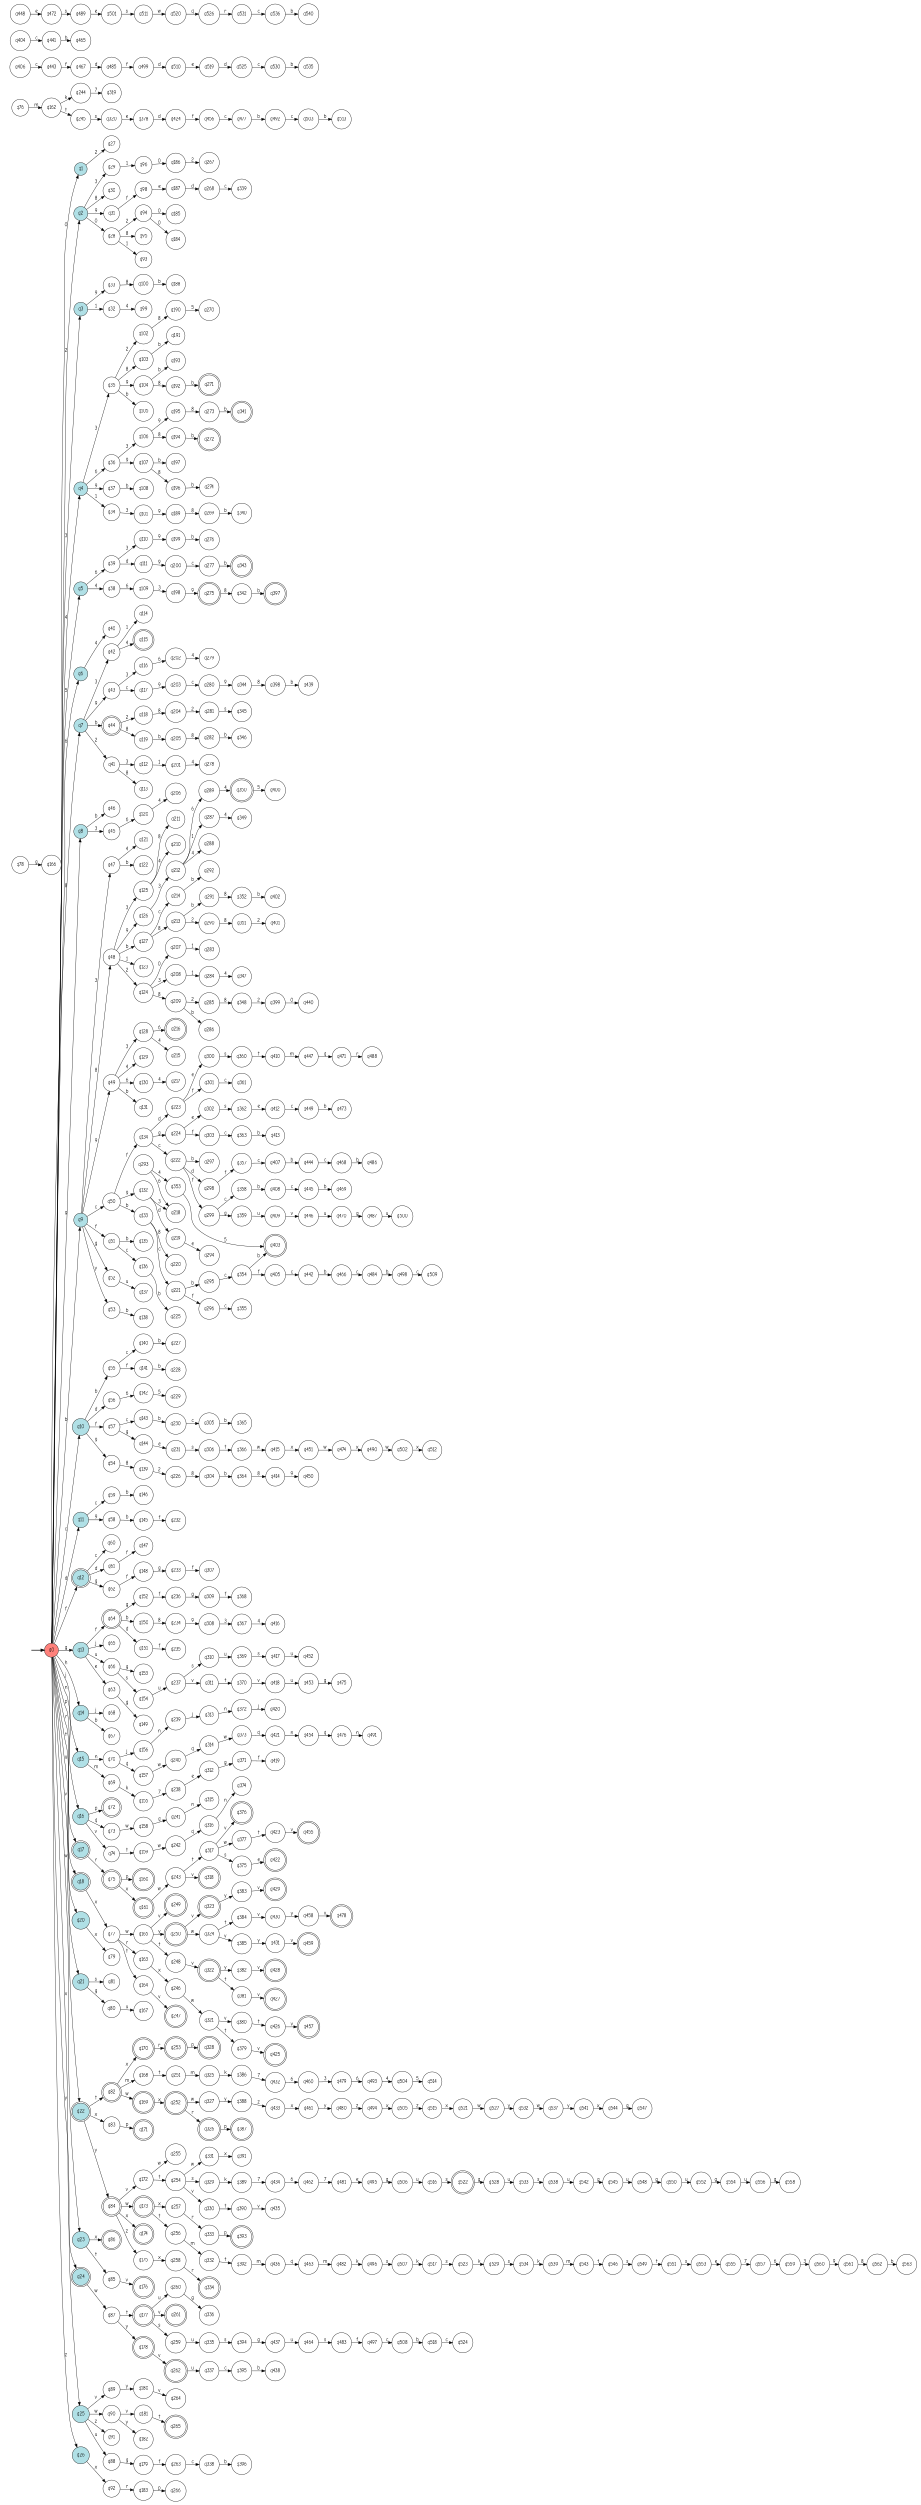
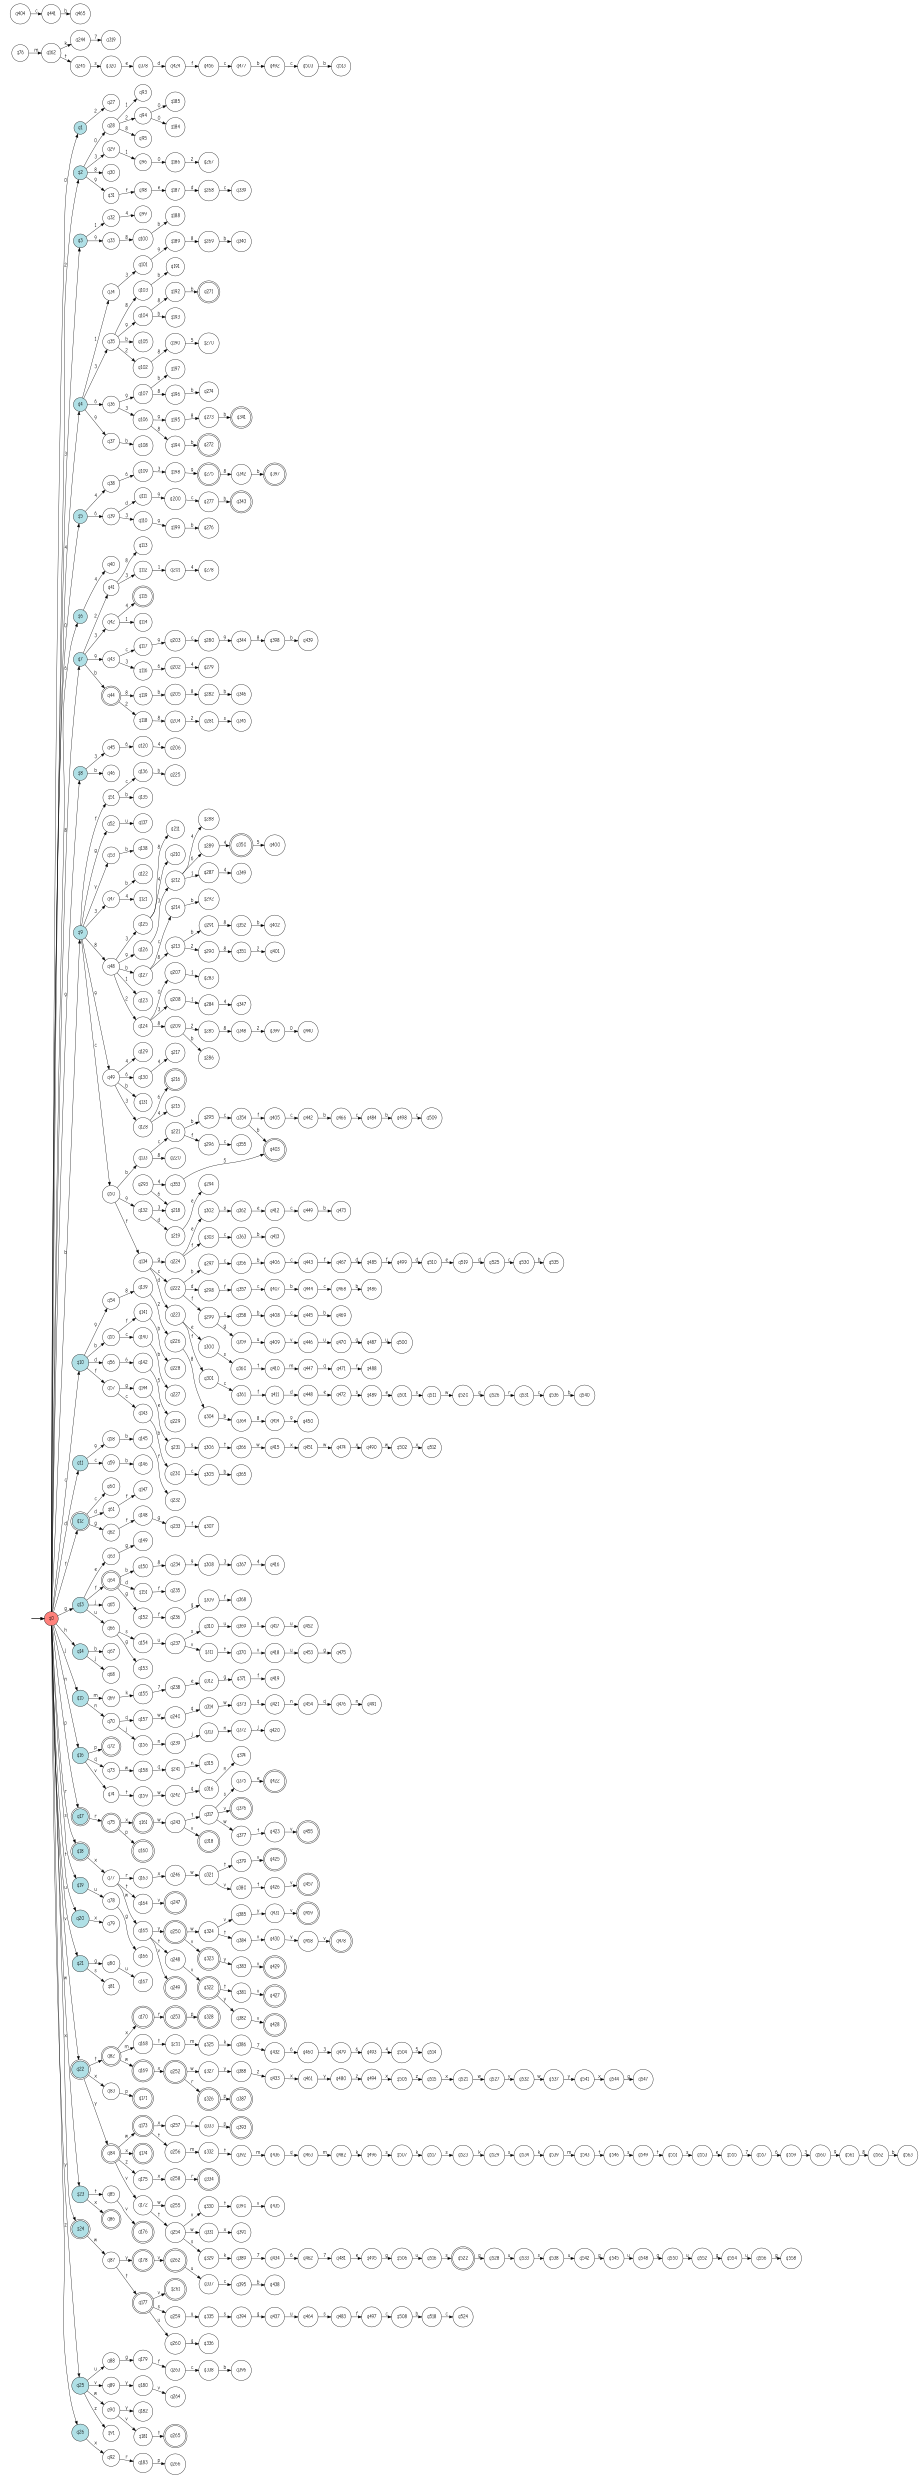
(66, 691) -> (66, 626)
none -> (241, 1263)
none -> (275, 1395)
none -> (80, 1885)
